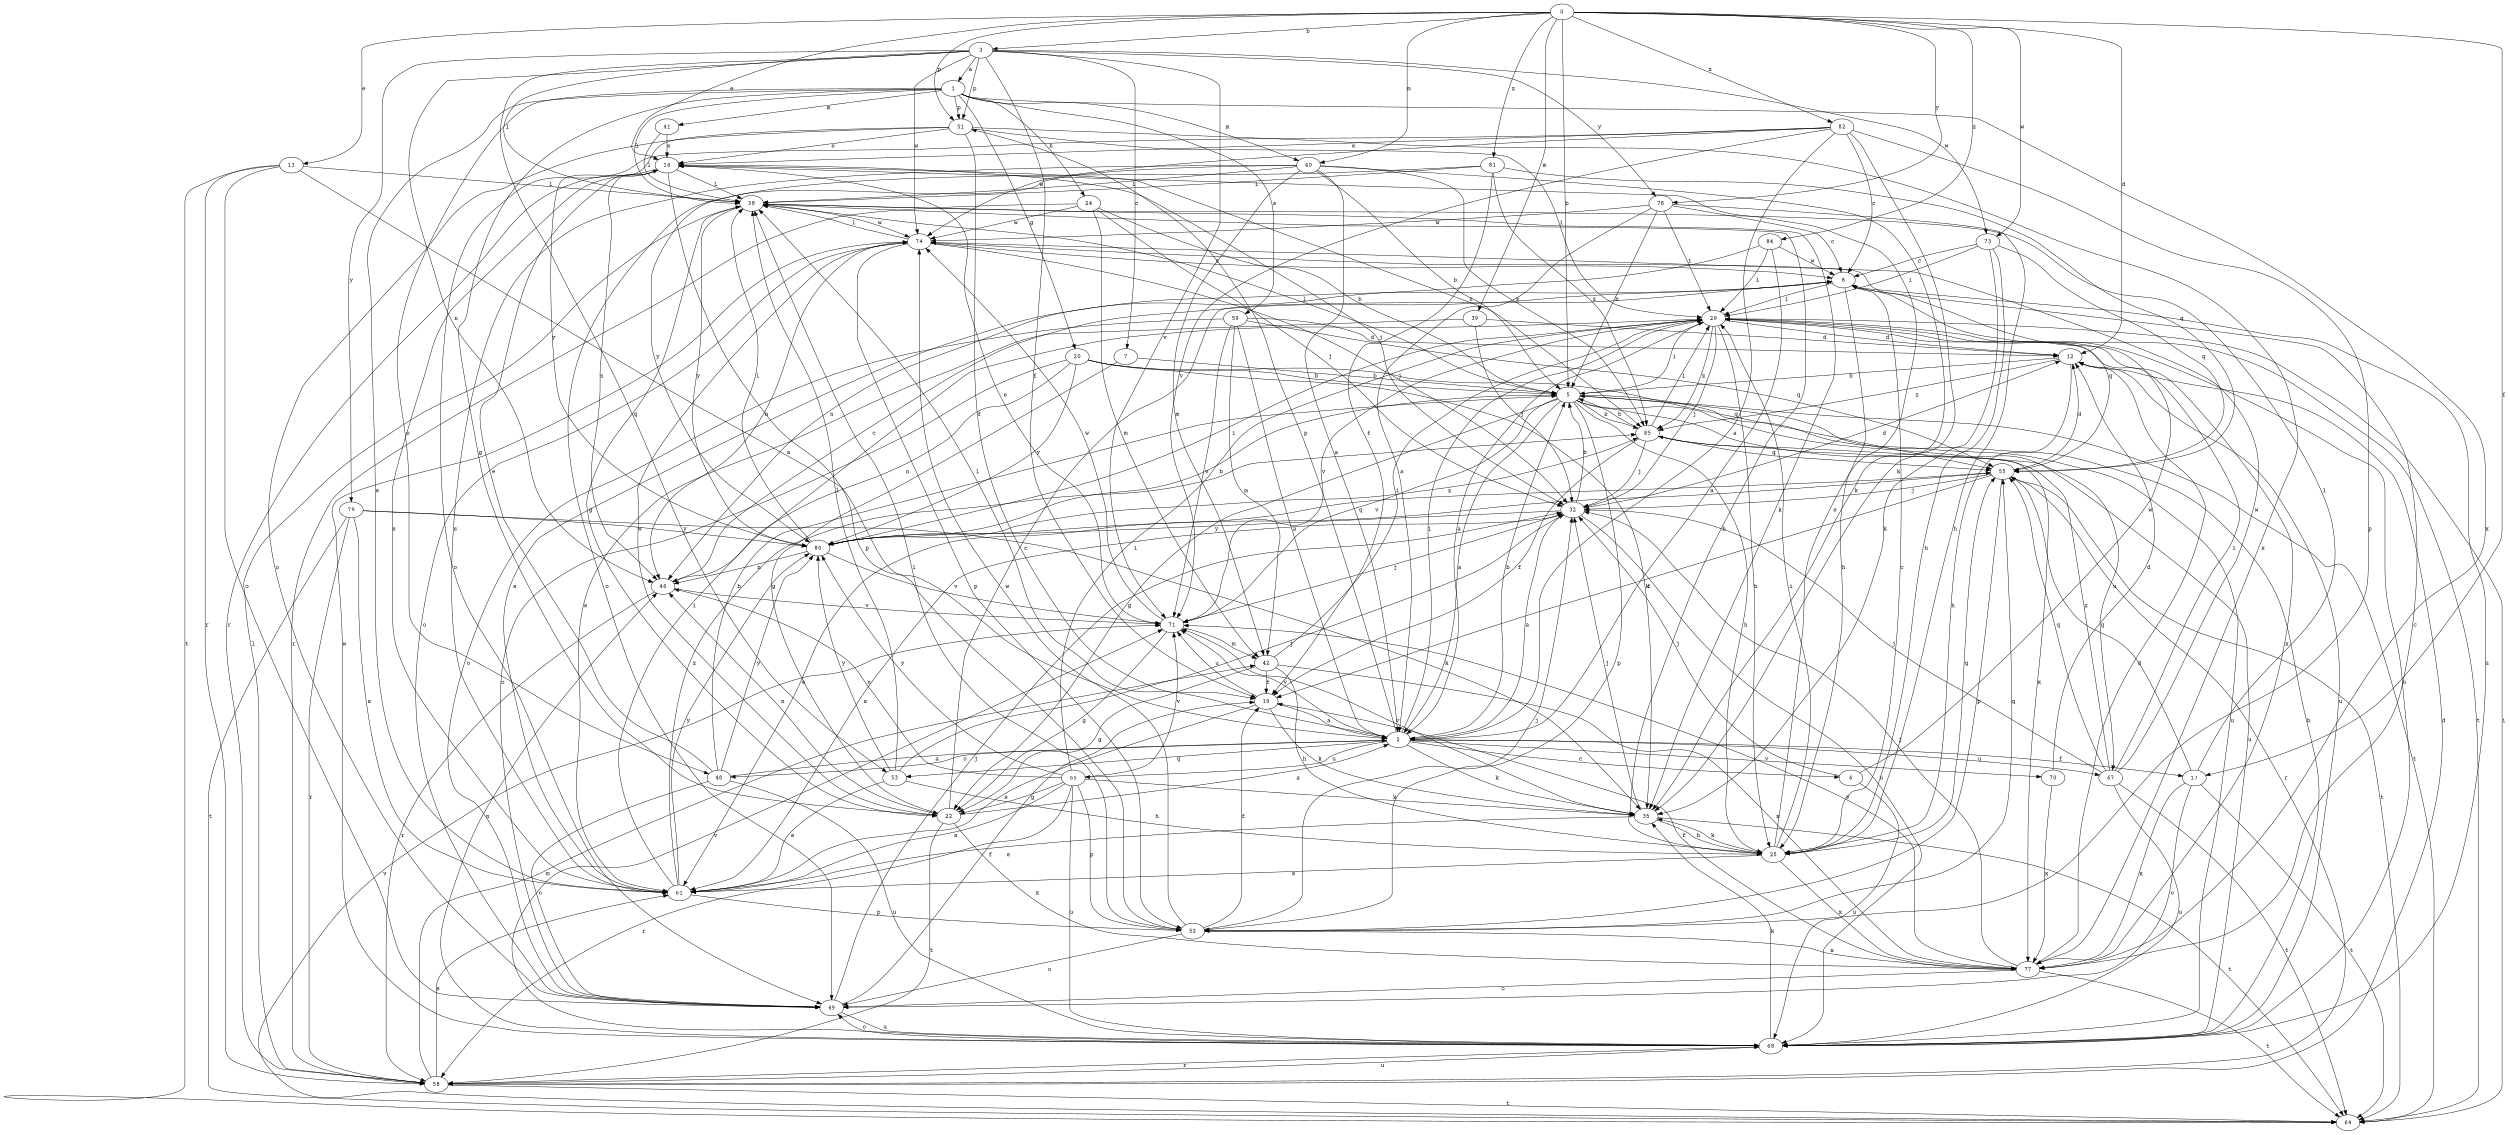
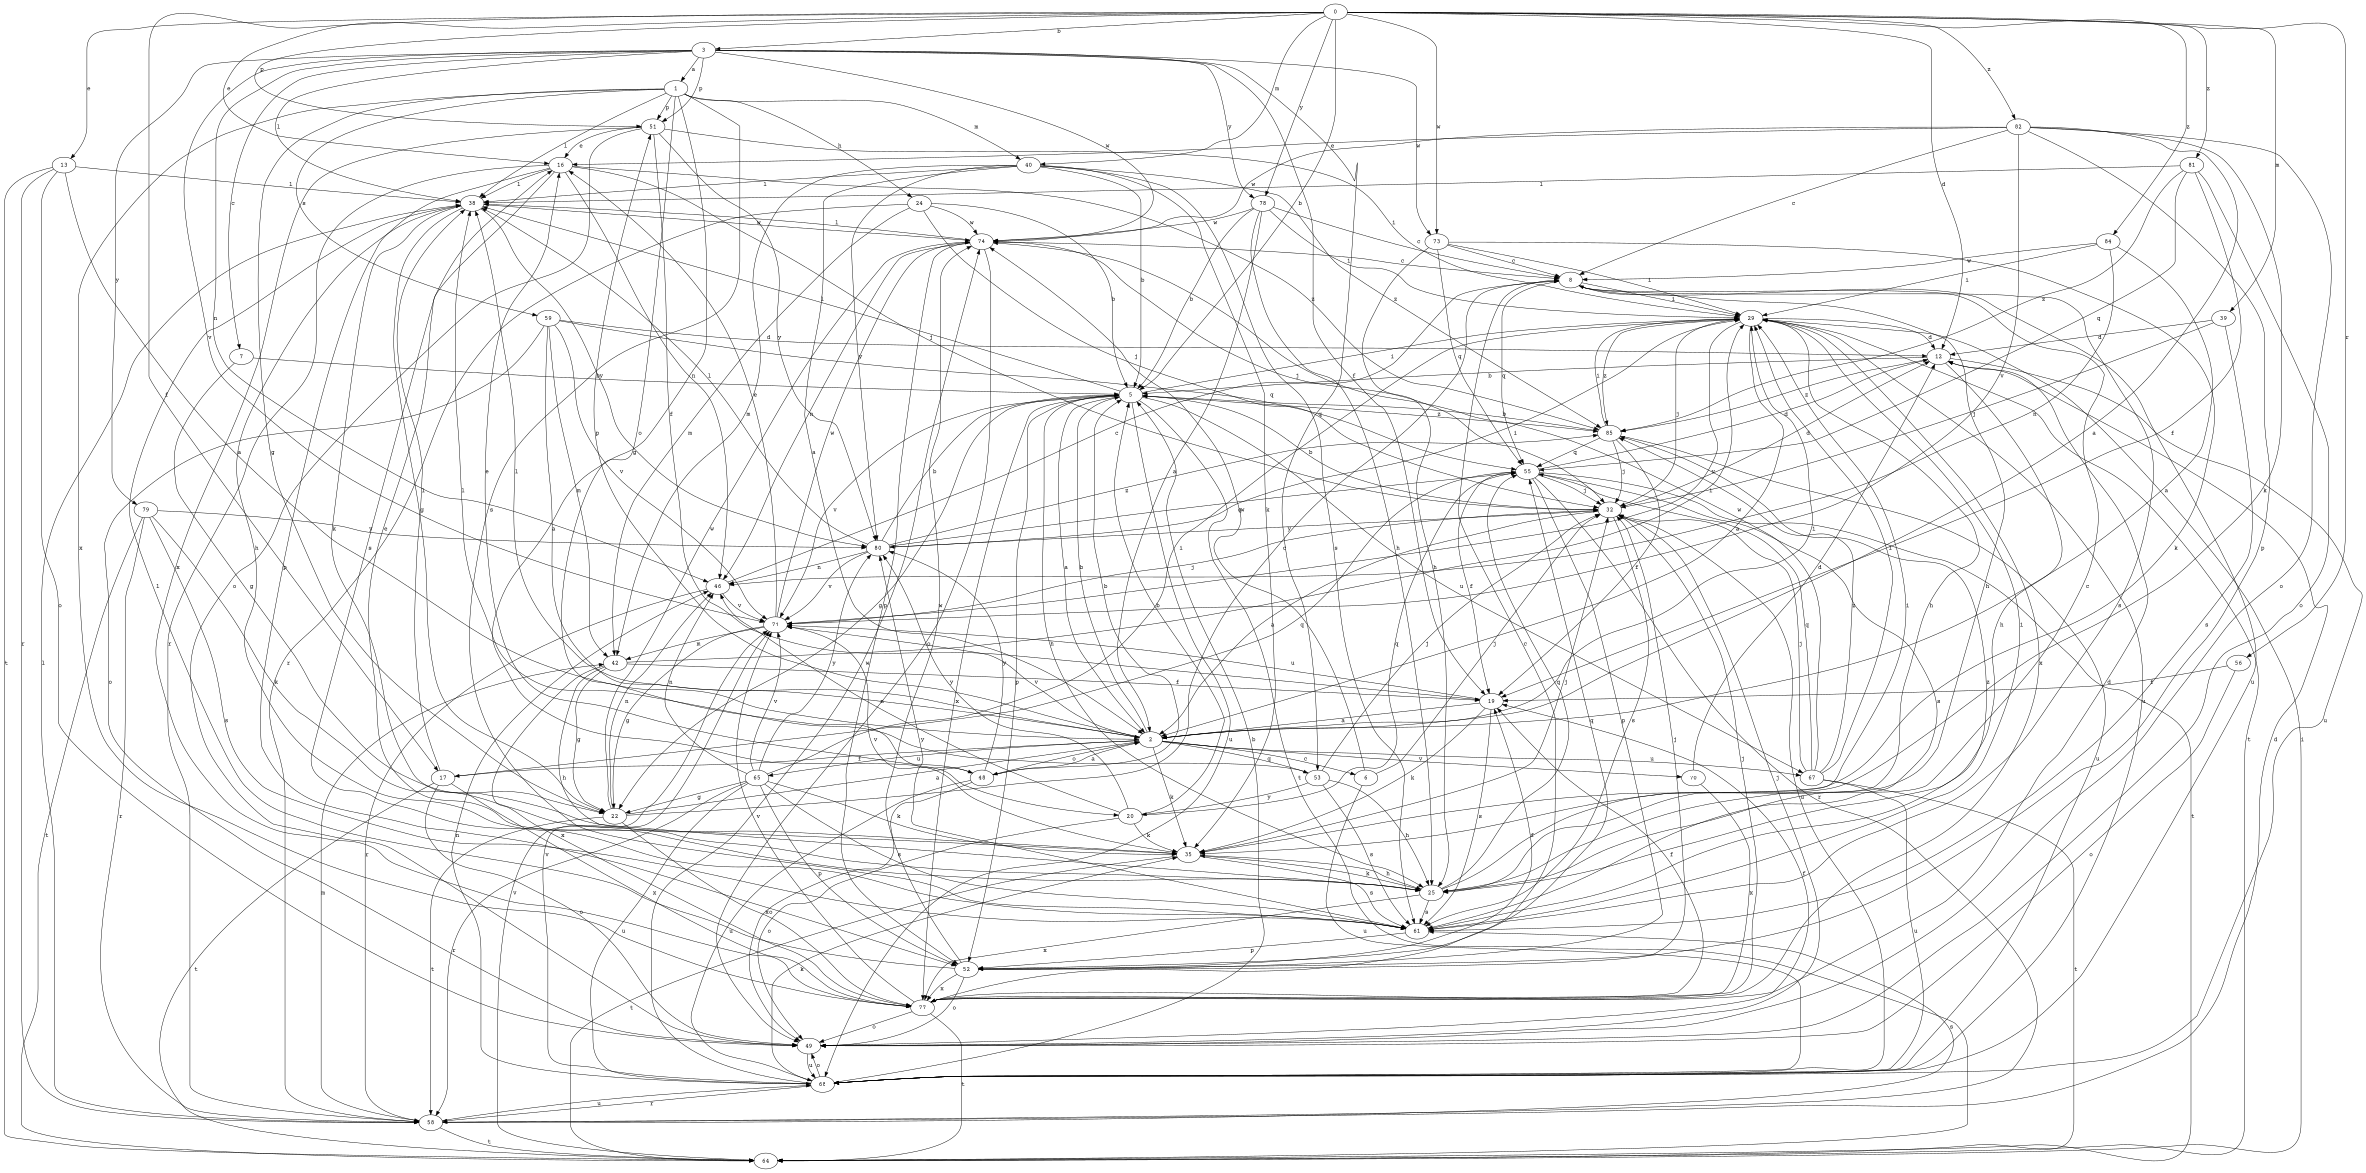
(667, 127) -> none
none -> (2239, 663)
(844, 675) -> (1228, 802)
